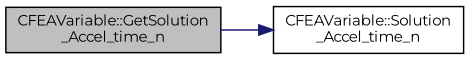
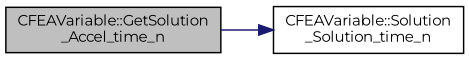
(369, 30) -> (369, 30)
